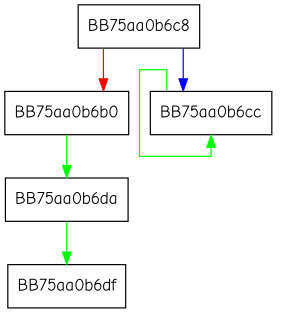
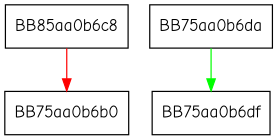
(139, 26) -> (67, 26)
(211, 113) -> none
(67, 150) -> none
